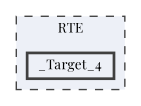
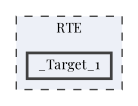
(71, 66) -> (69, 66)
